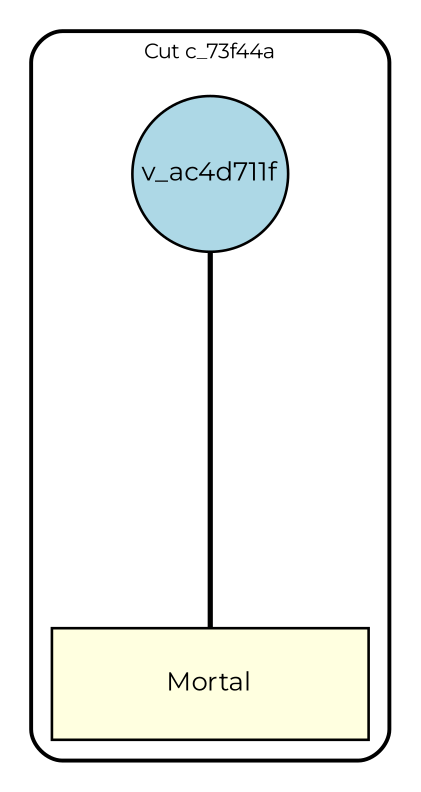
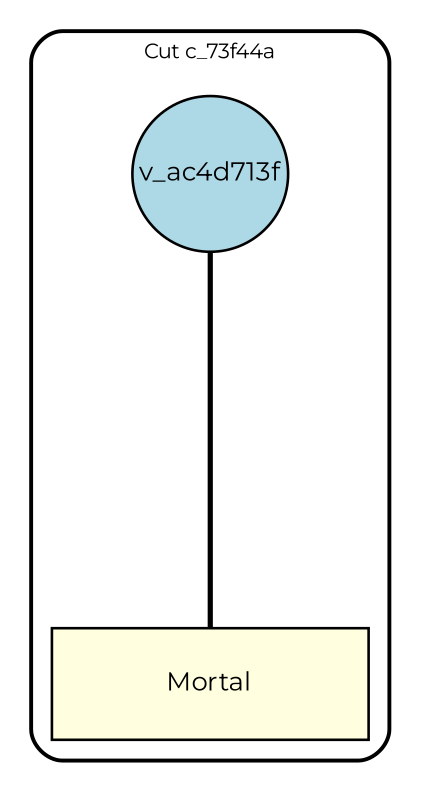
(210, 174) -> (210, 174)
